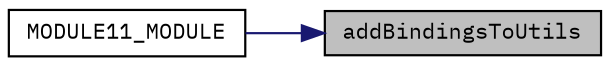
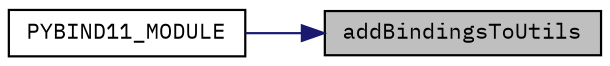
(127, 33) -> (127, 33)
